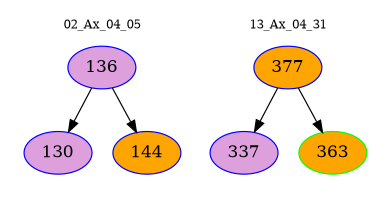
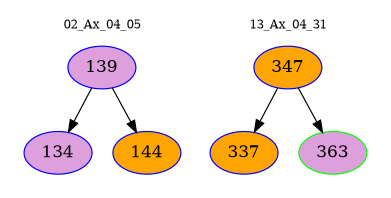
(102, 68) -> (102, 68)
(288, 68) -> (288, 68)
(58, 153) -> (58, 153)
(244, 153) -> (244, 153)
(333, 153) -> (333, 153)
